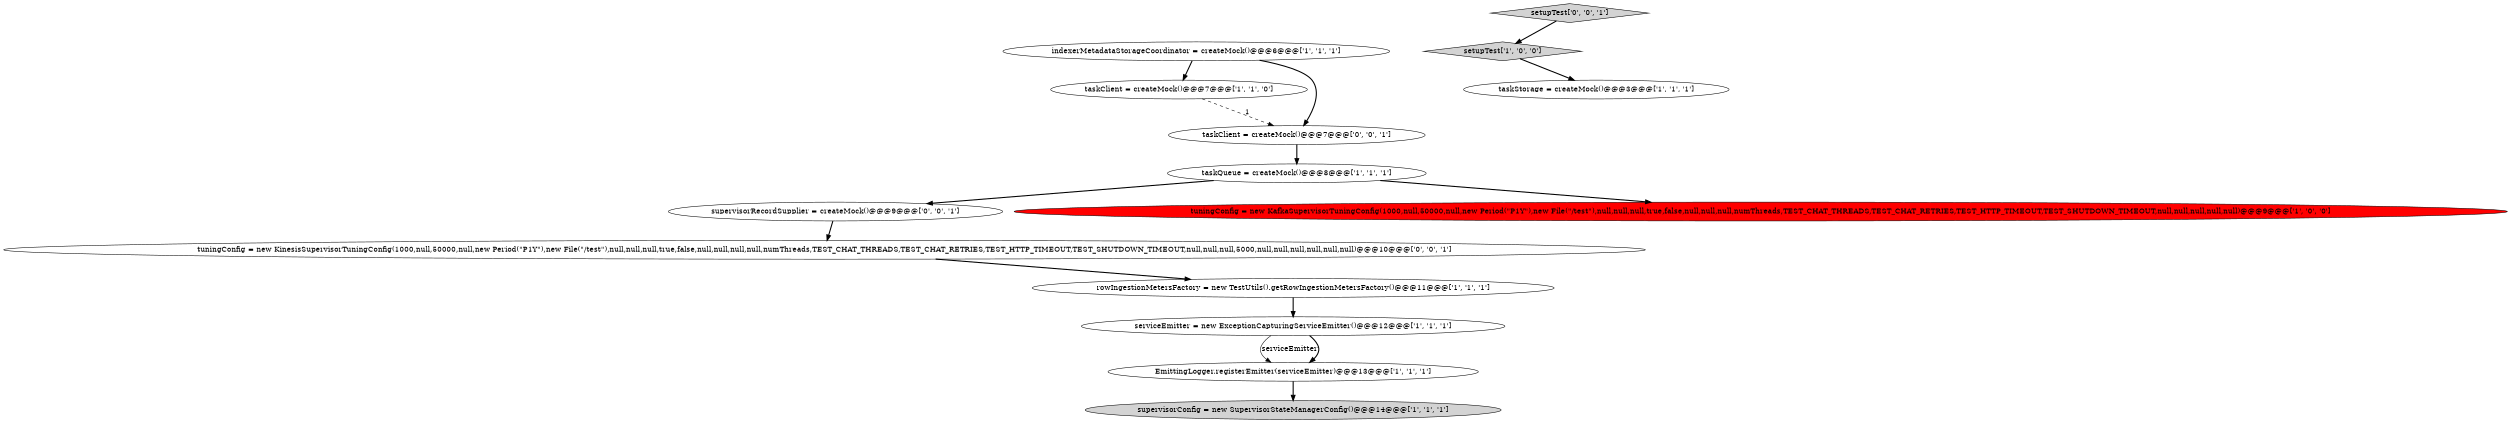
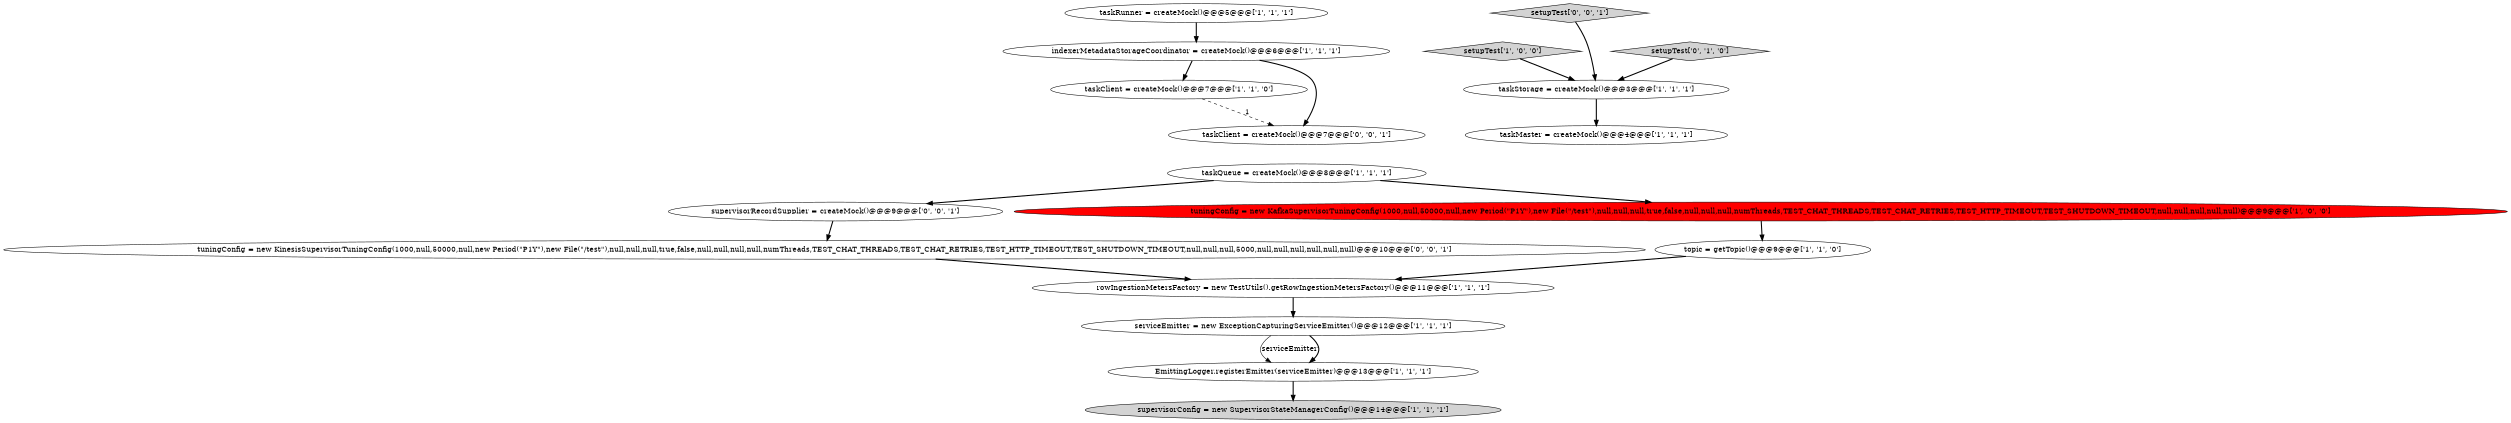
none -> (1196, 13)
(1538, 31) -> (1588, 47)
none -> (1690, 51)
none -> (1596, 135)
(1297, 152) -> none
none -> (1763, 250)
